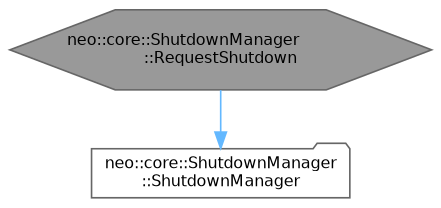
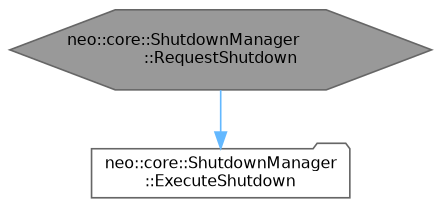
(221, 173) -> (221, 173)
